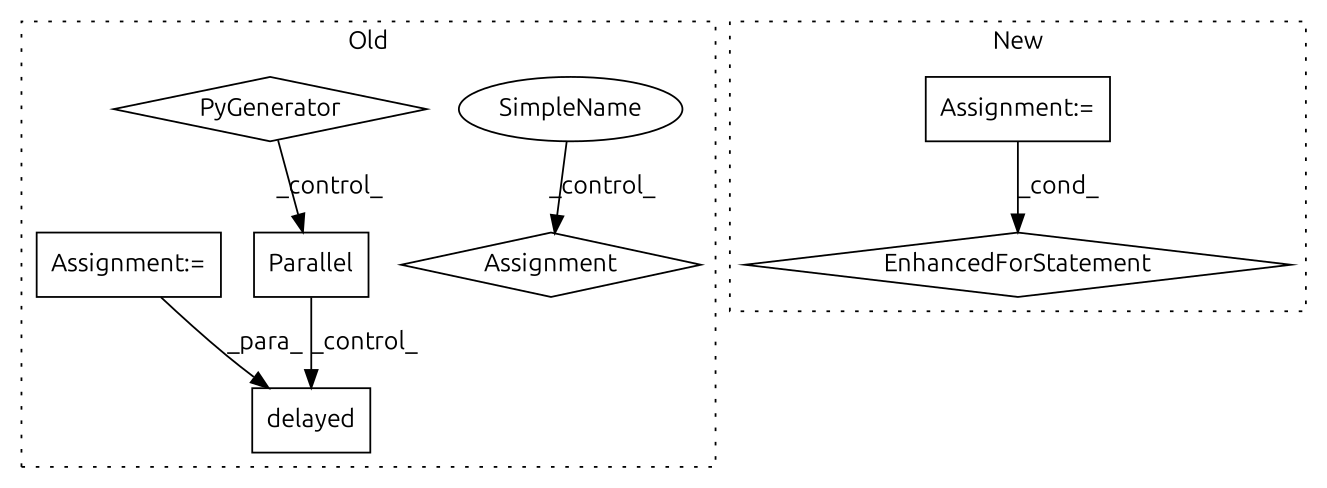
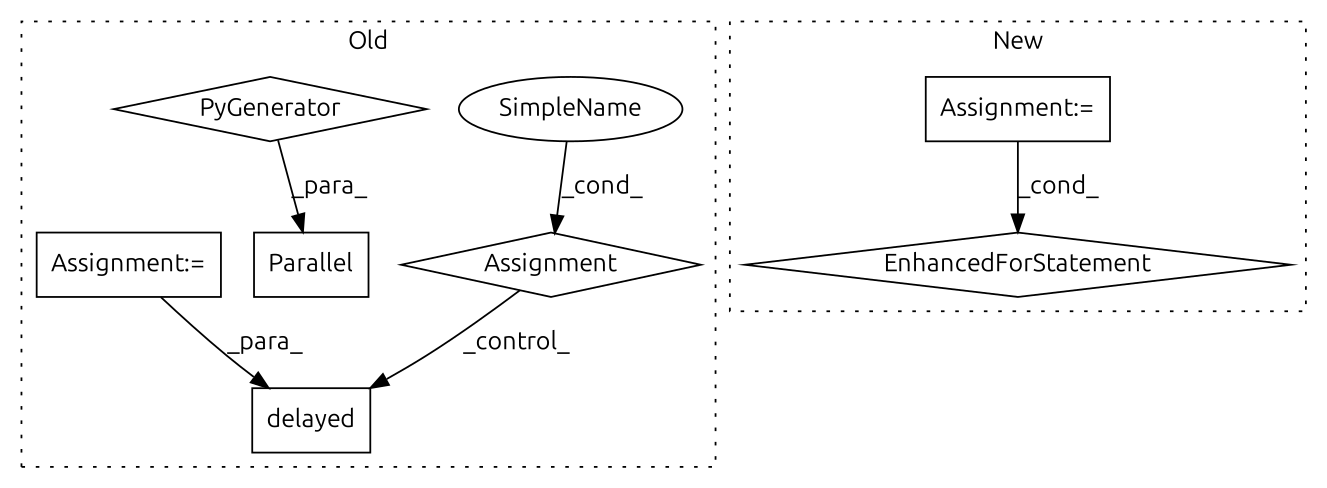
(330, 187) -> (330, 187)
(603, 187) -> (603, 187)
(311, 334) -> (455, 337)
